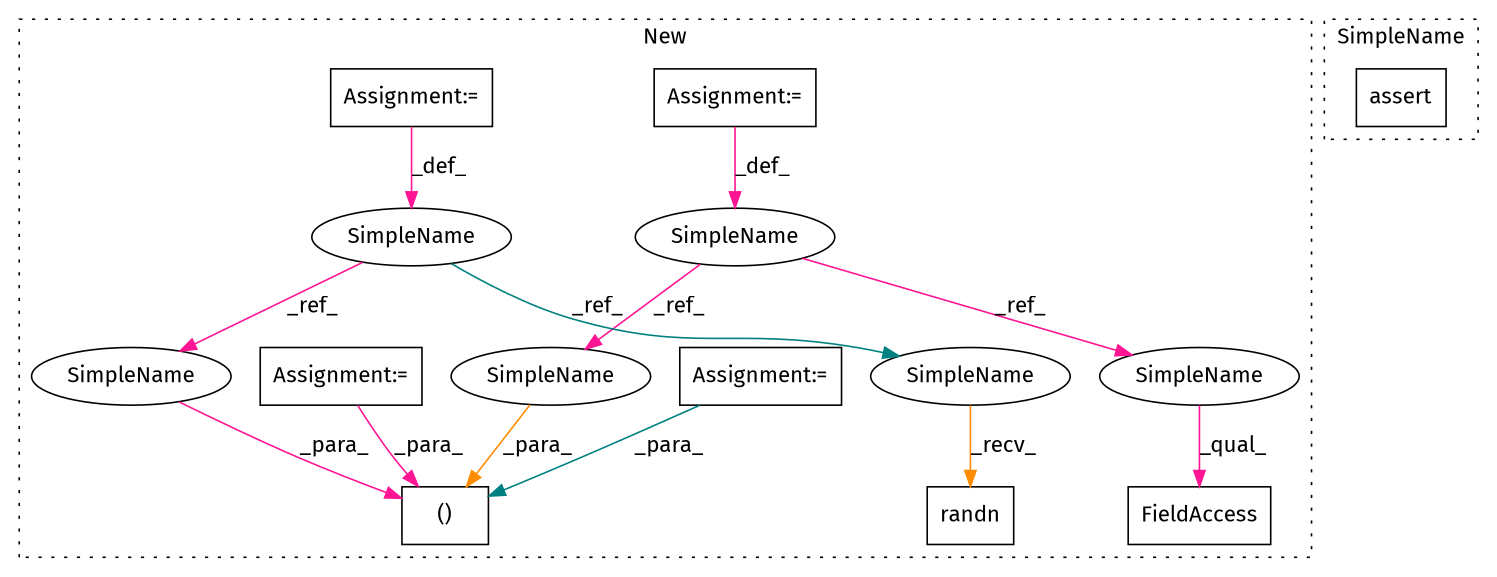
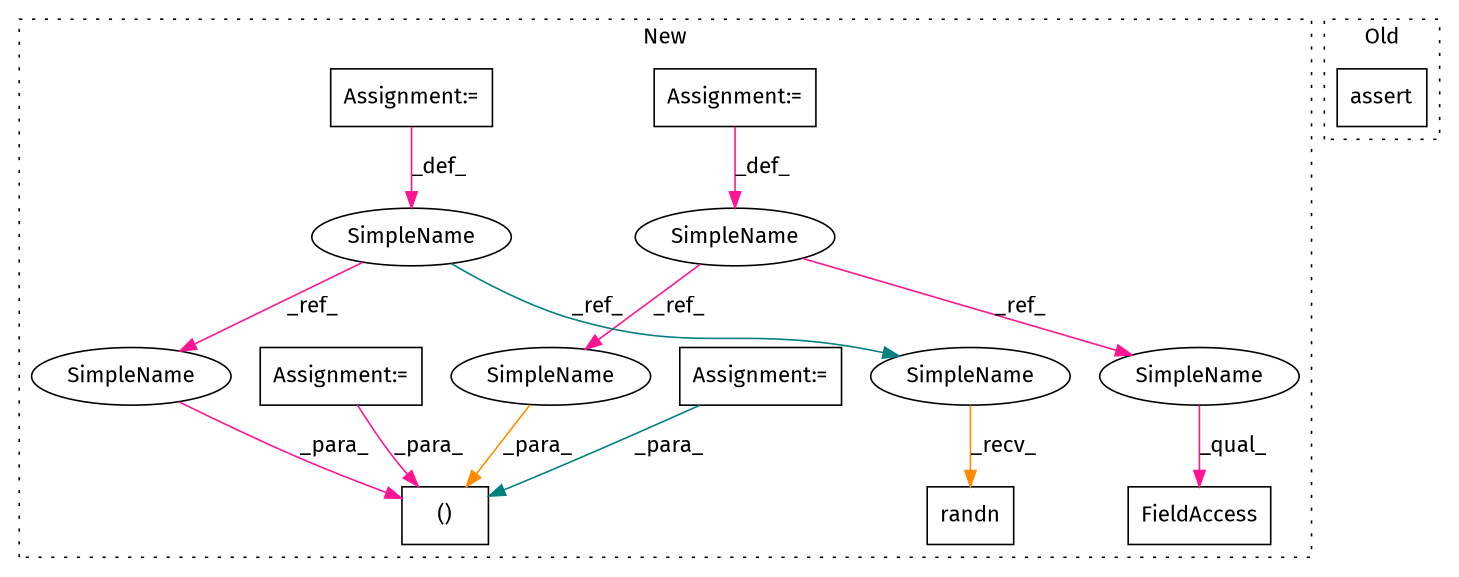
(1401, 38) -> (1382, 38)
